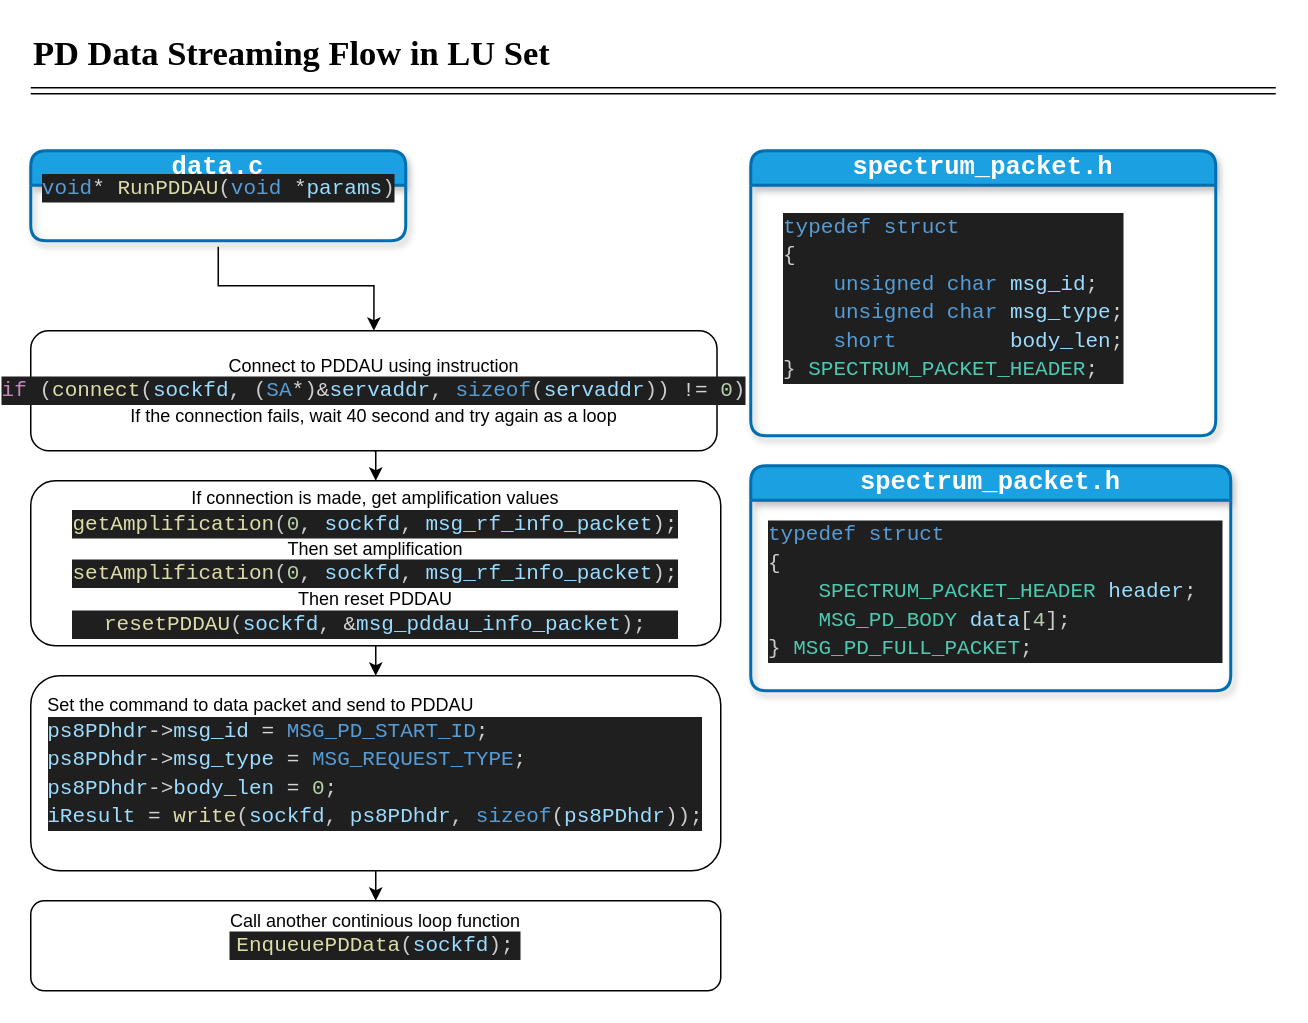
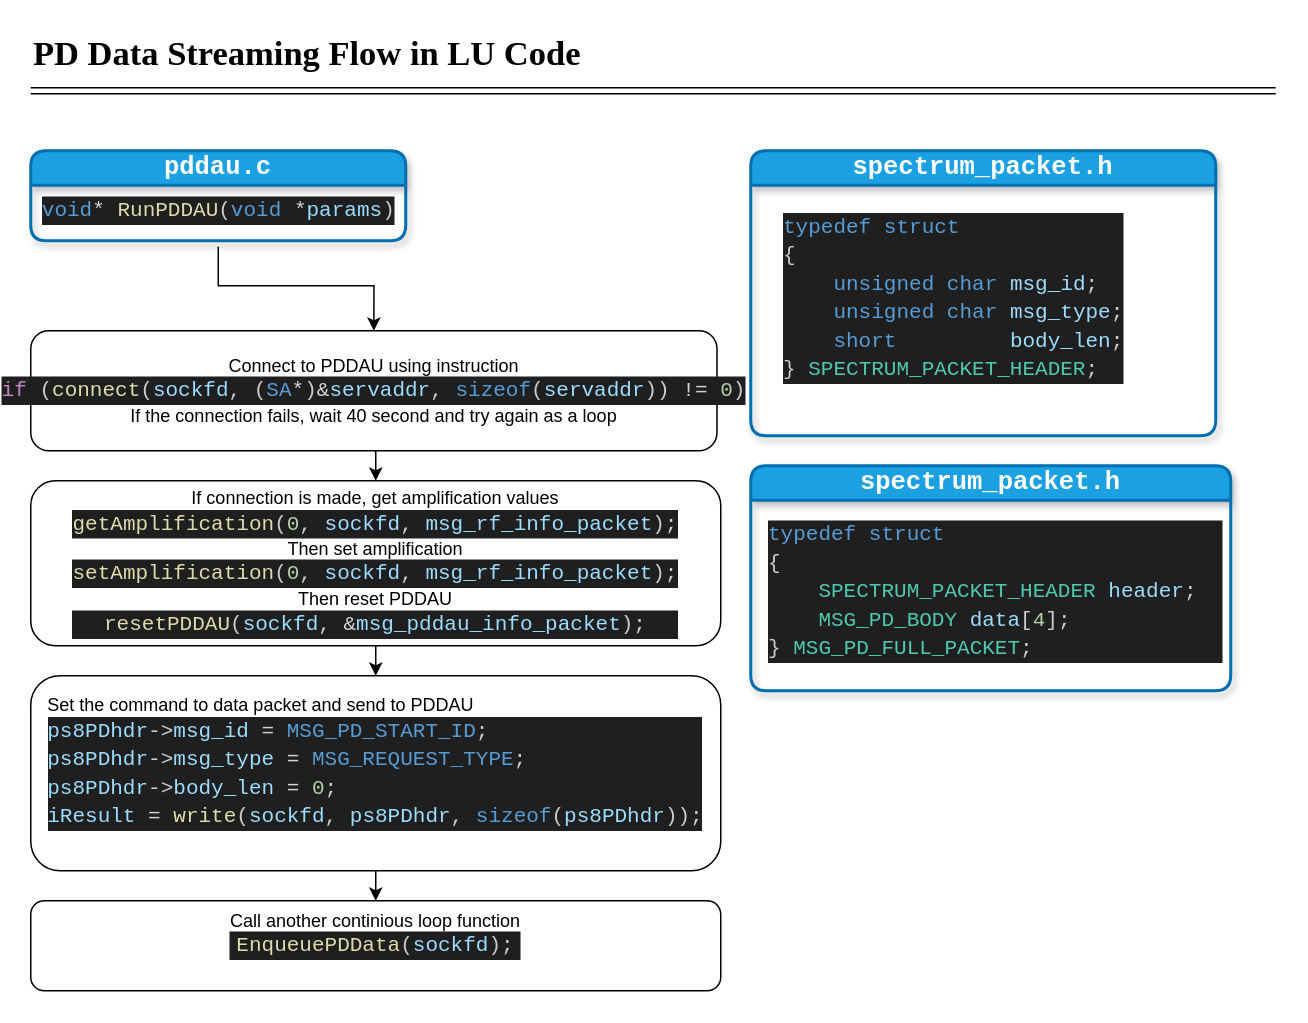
(174, 53) -> (179, 53)
(218, 169) -> (218, 169)
(218, 188) -> (218, 211)
